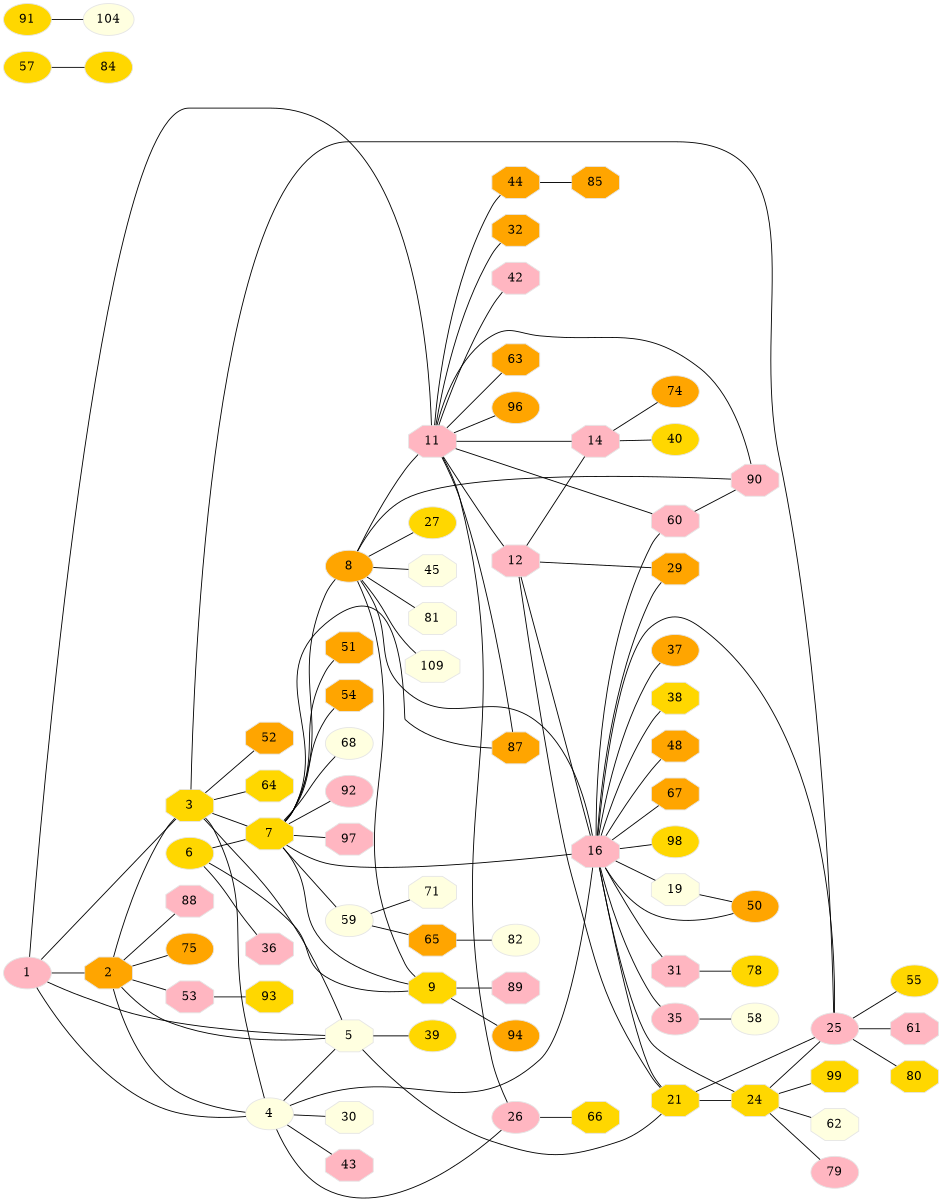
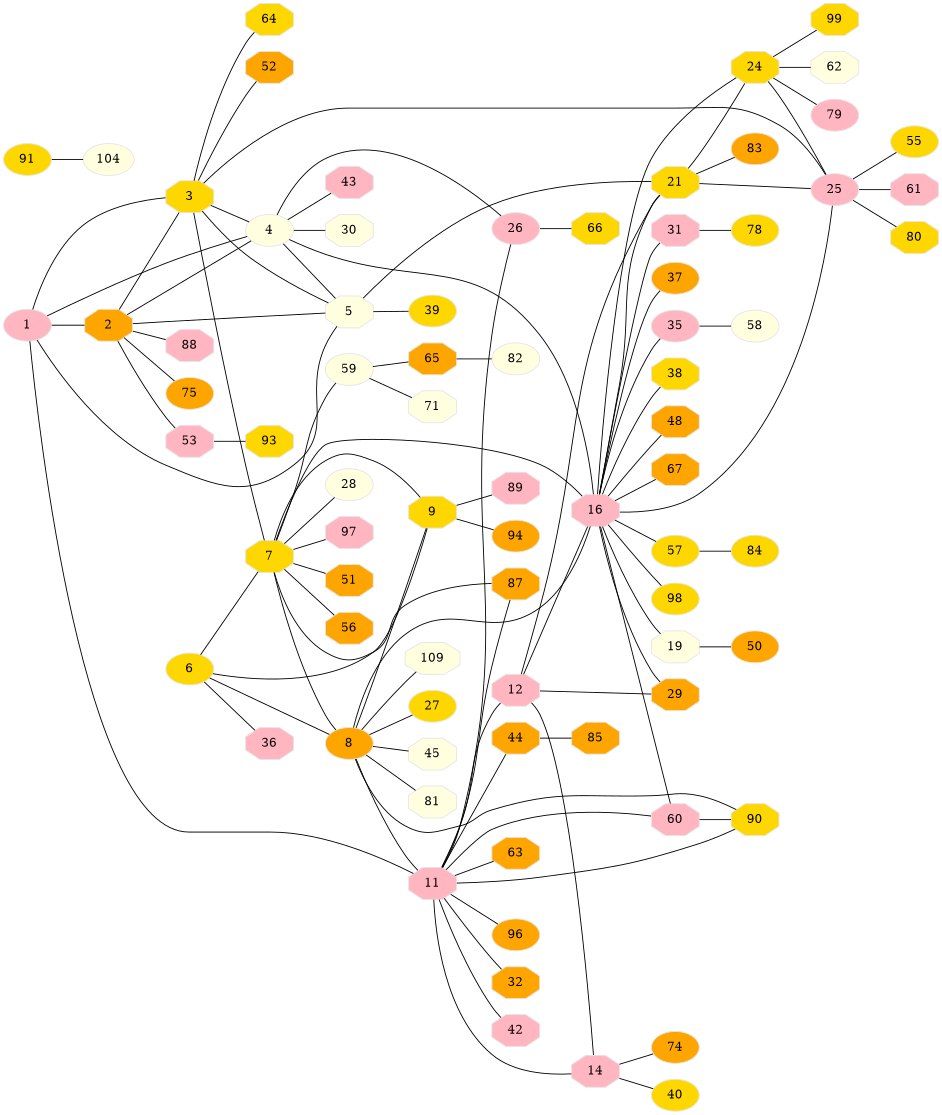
none -> (755, 149)
(755, 480) -> (755, 820)
(349, 696) -> (349, 628)
none -> (270, 706)
(349, 743) -> (349, 485)
(349, 791) -> none
(660, 917) -> (636, 531)
